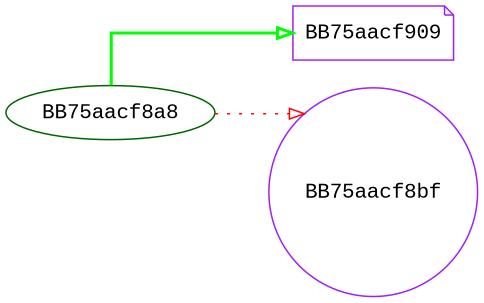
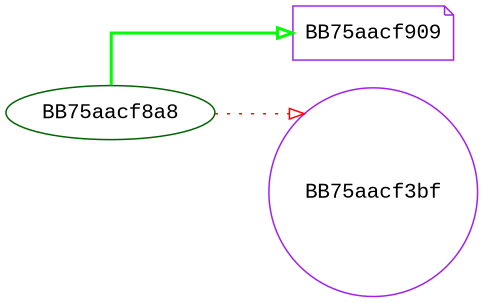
(373, 192) -> (373, 192)
